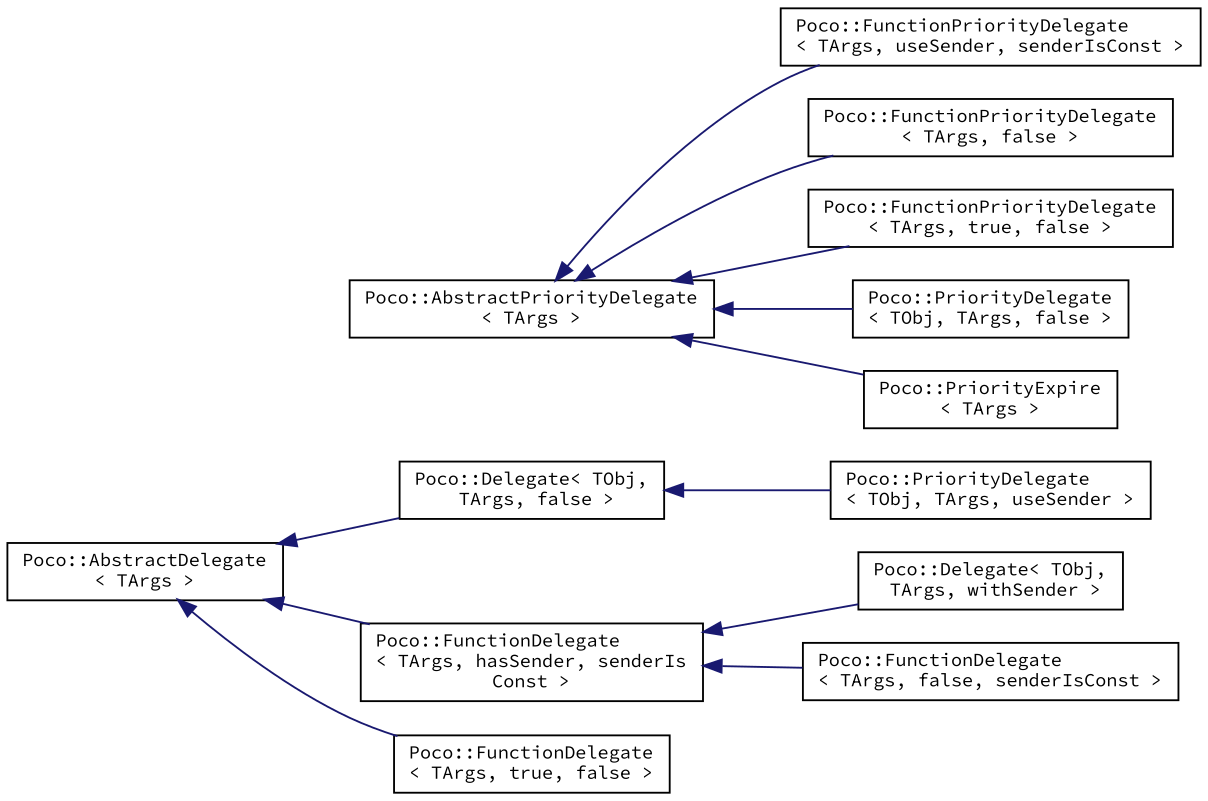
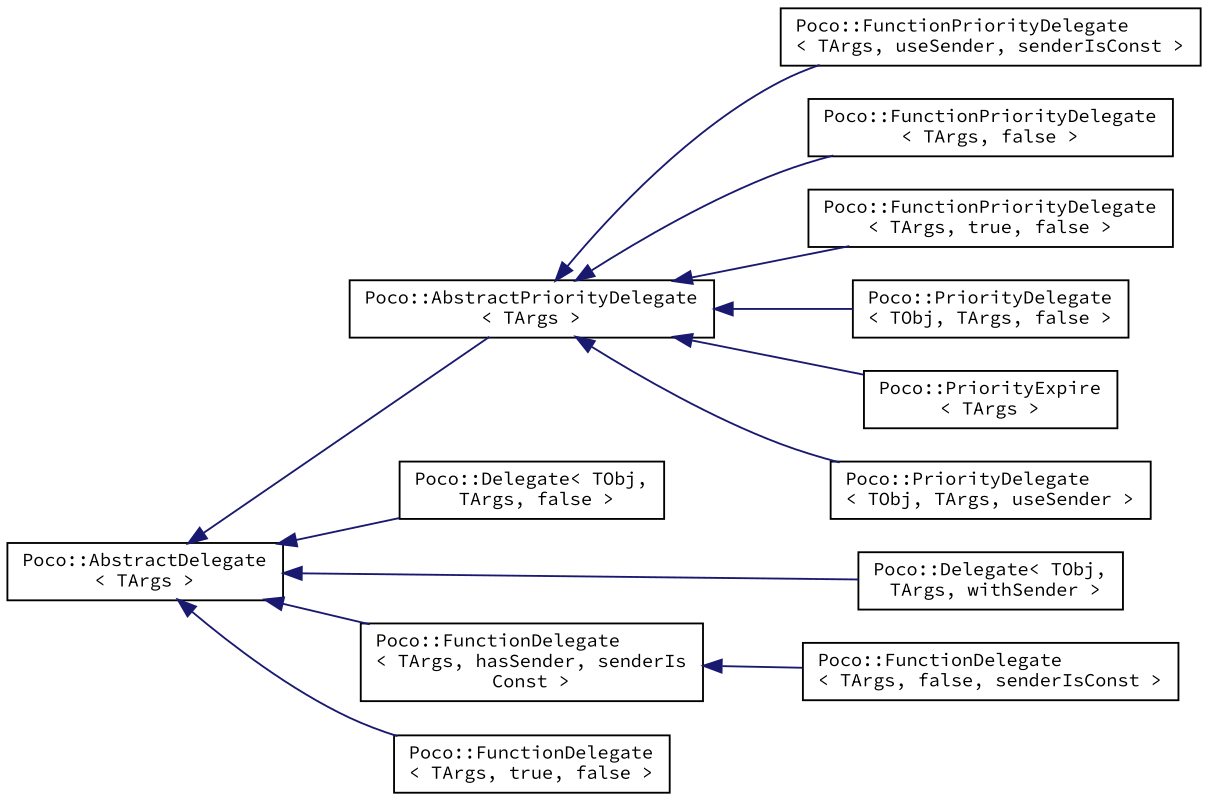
none -> (347, 435)
(757, 490) -> (712, 414)
(790, 616) -> (580, 576)
